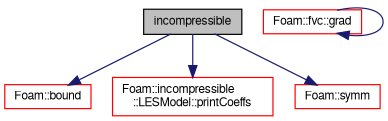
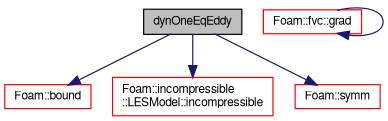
(193, 22) -> (193, 22)
(193, 97) -> (193, 97)
